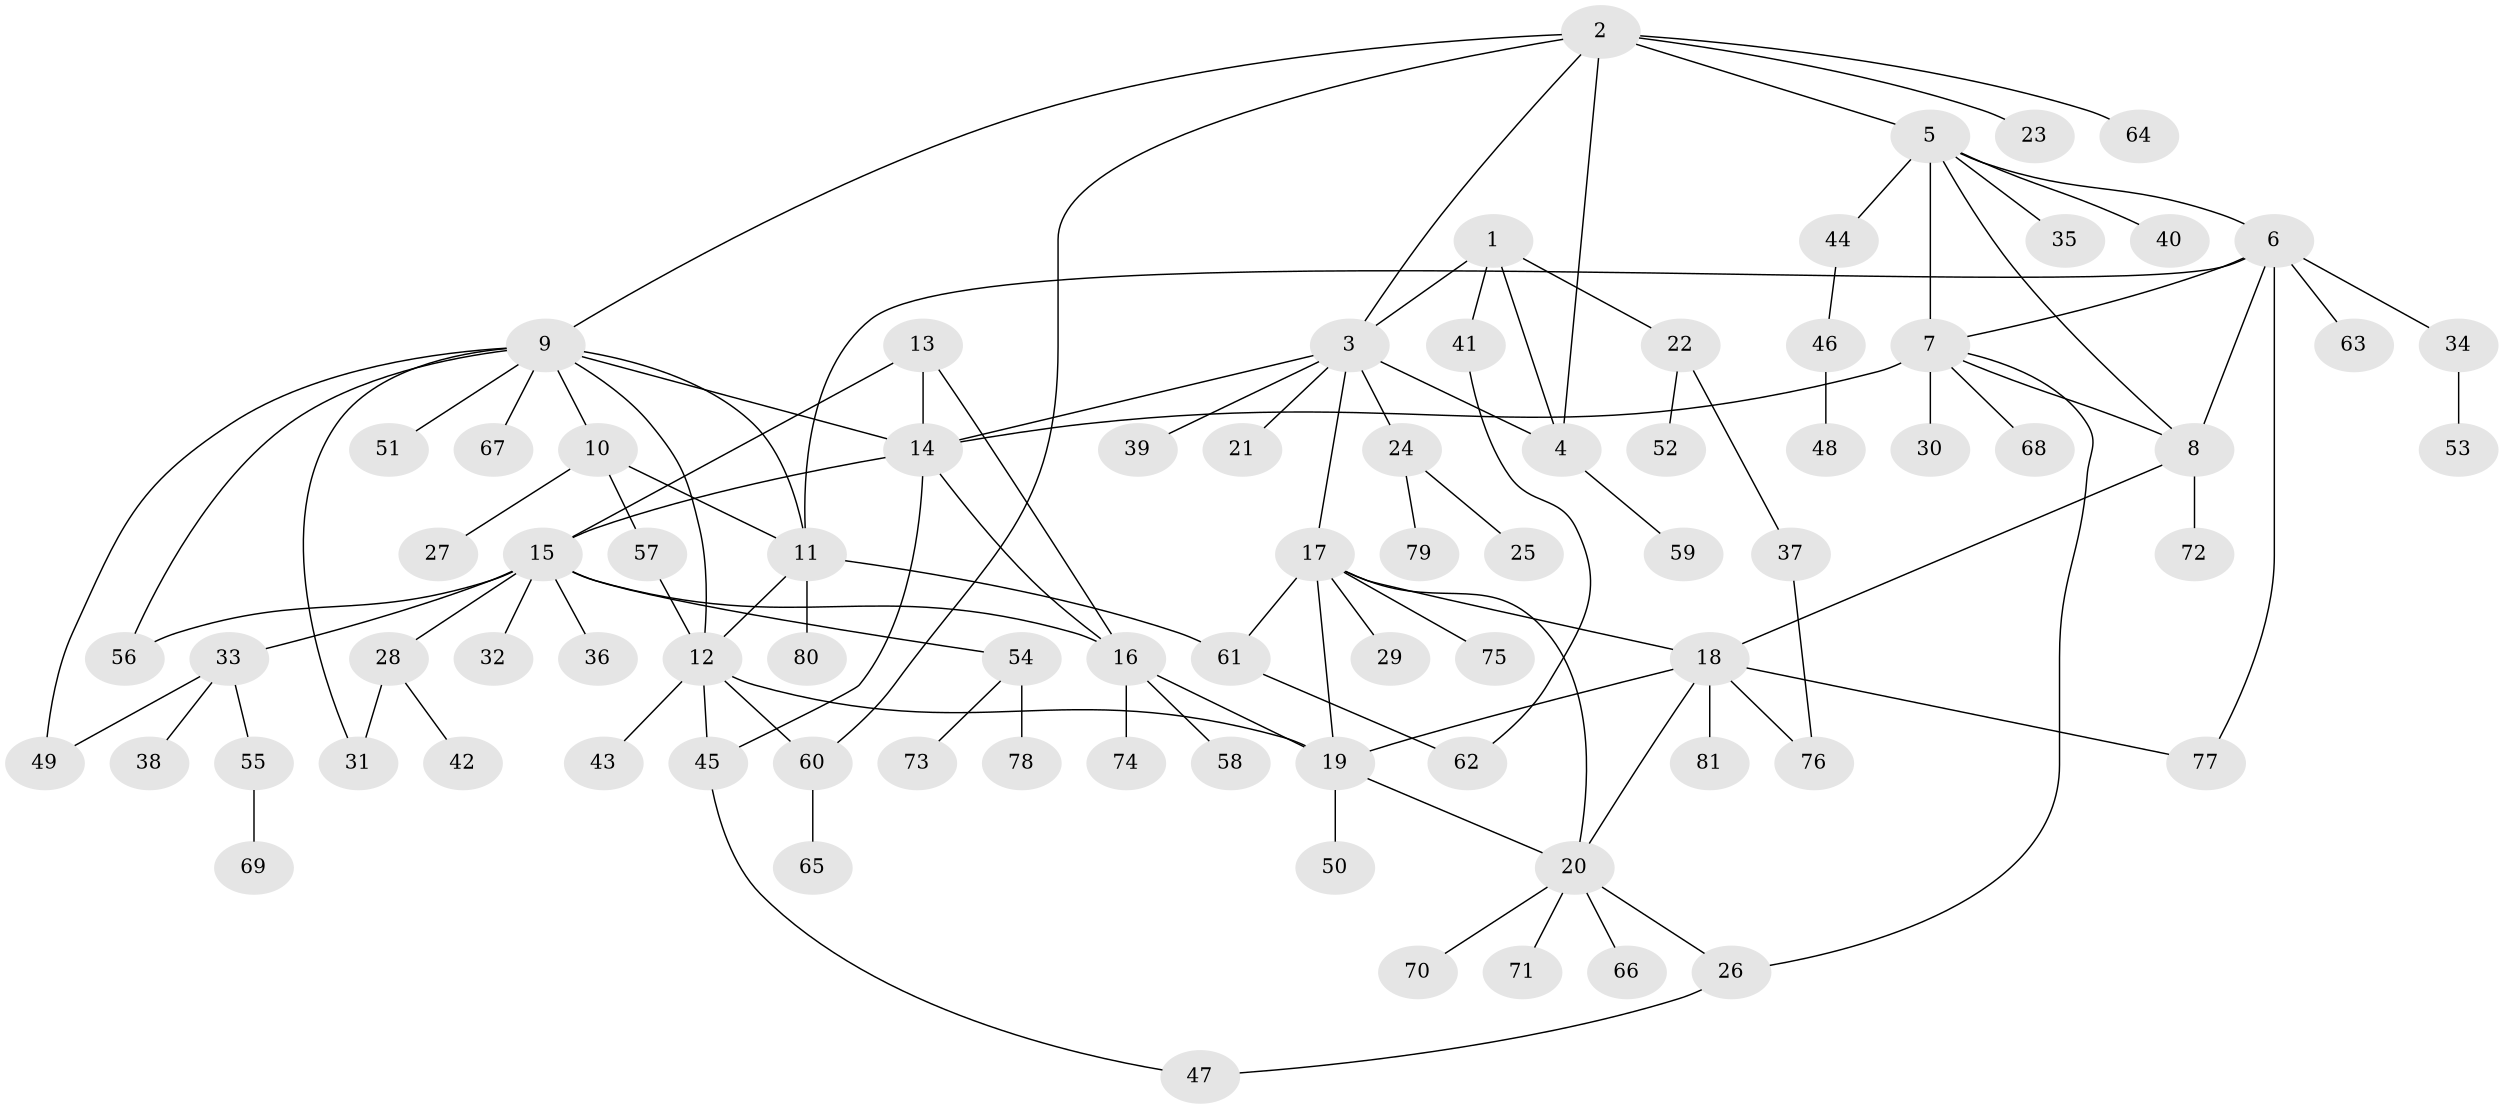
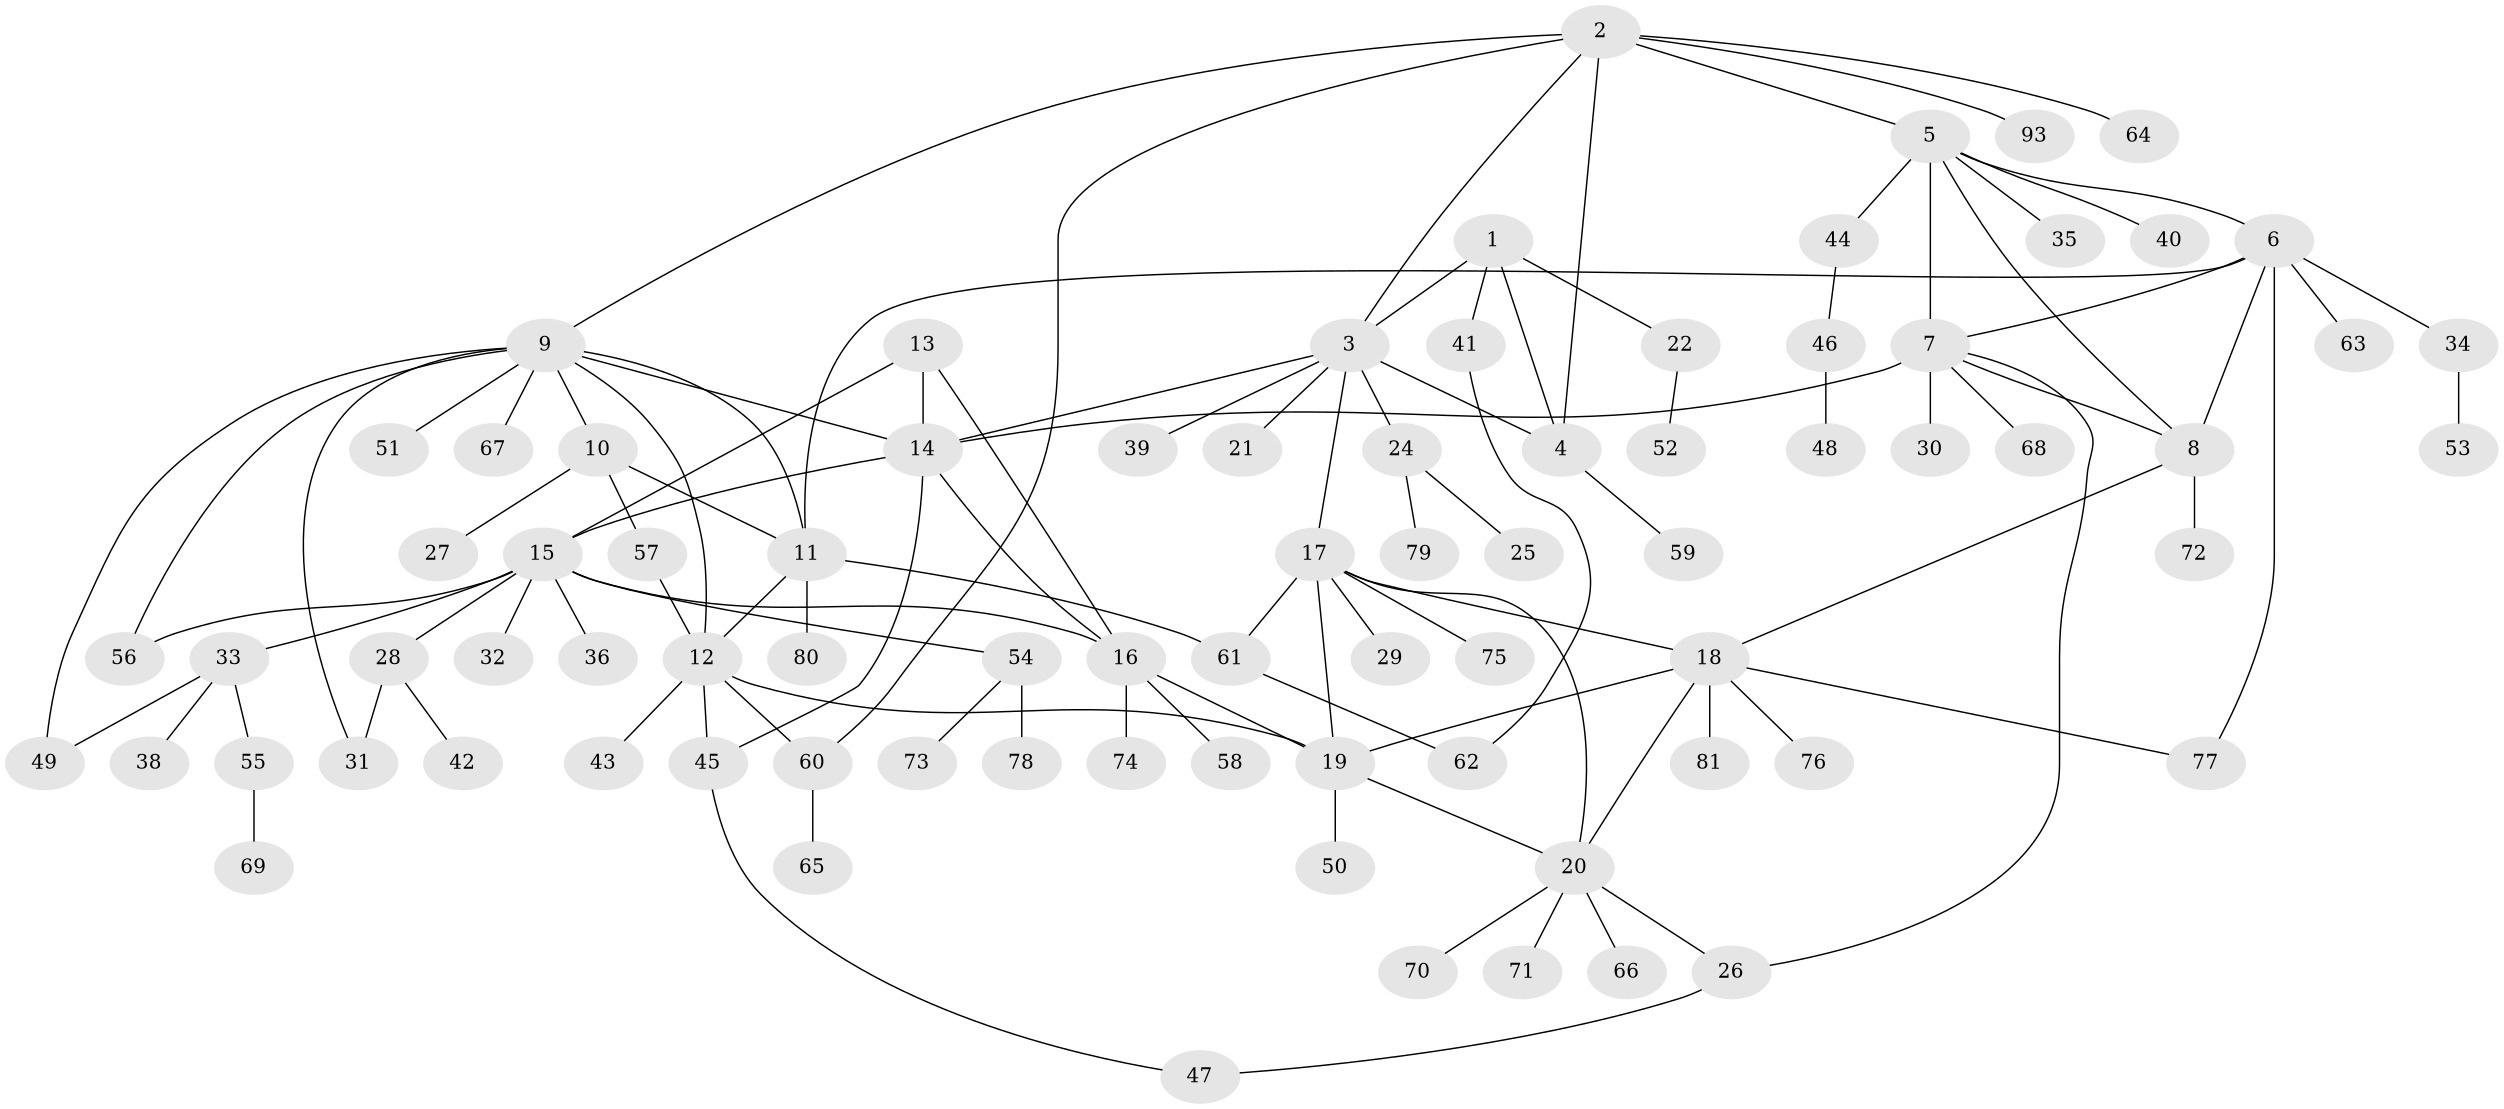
(2035, 136) -> (2035, 136)
(1791, 554) -> none
